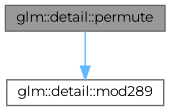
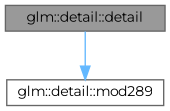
(85, 18) -> (85, 18)
